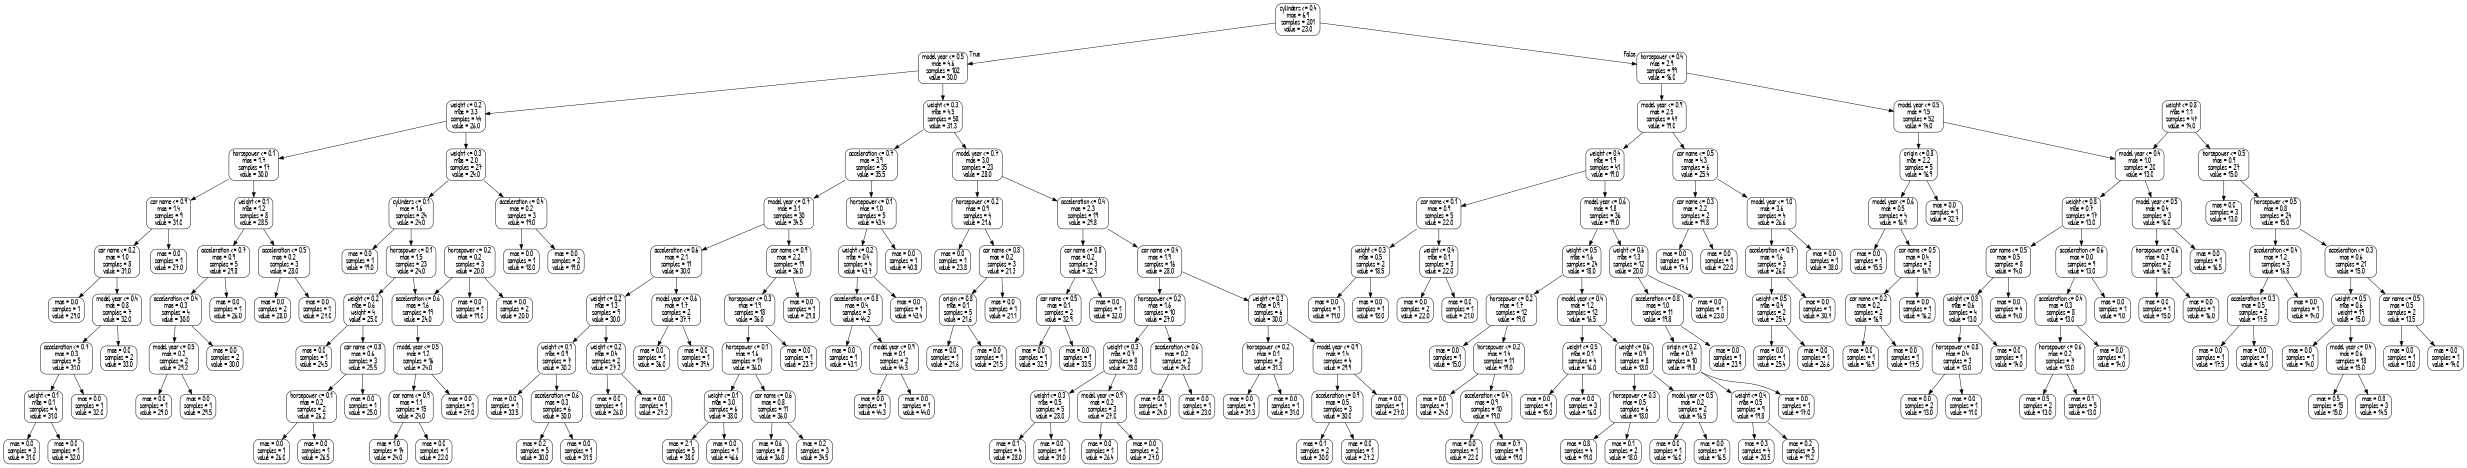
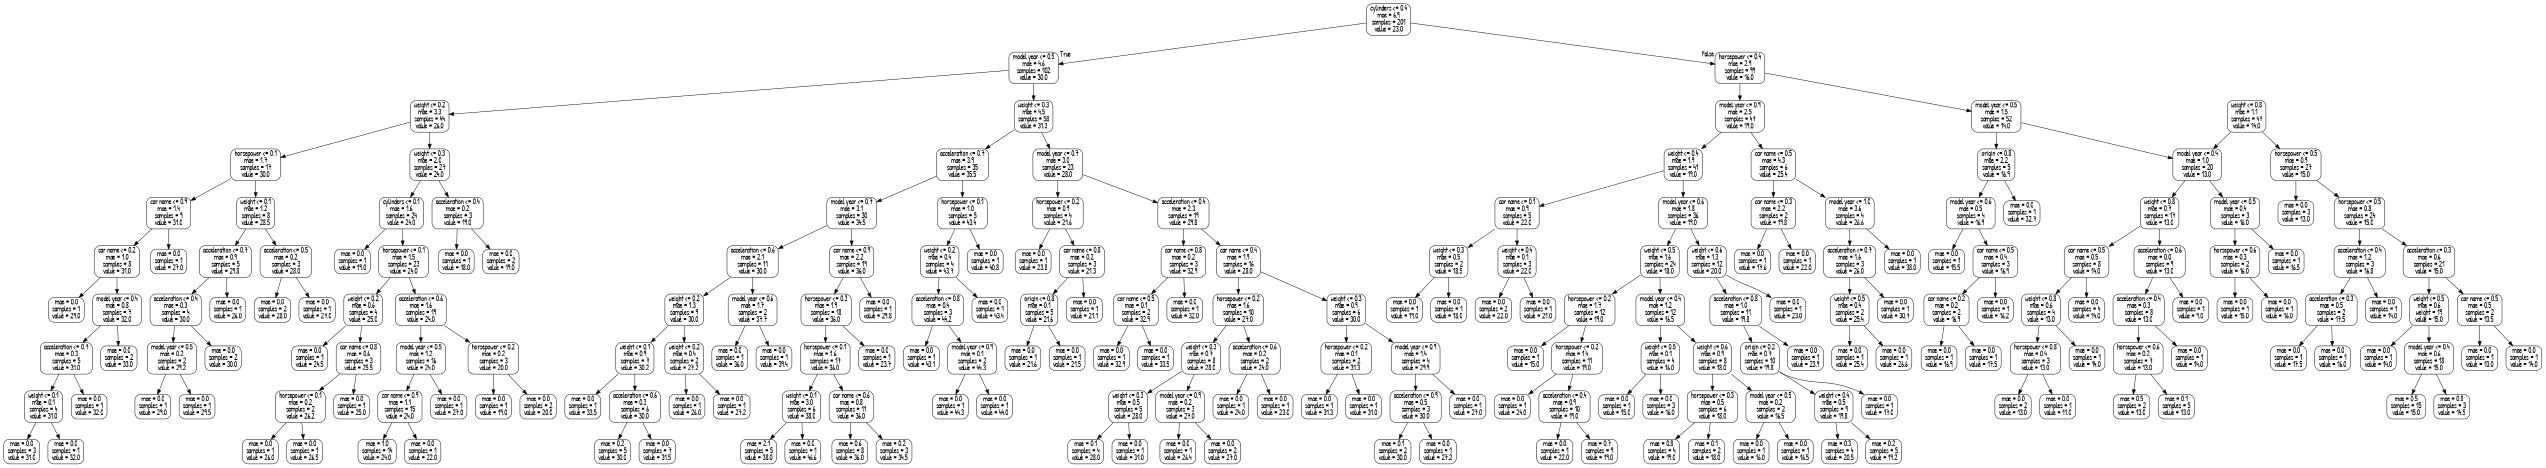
(445, 284) -> (455, 333)
(363, 310) -> (363, 310)
(579, 452) -> (657, 452)
